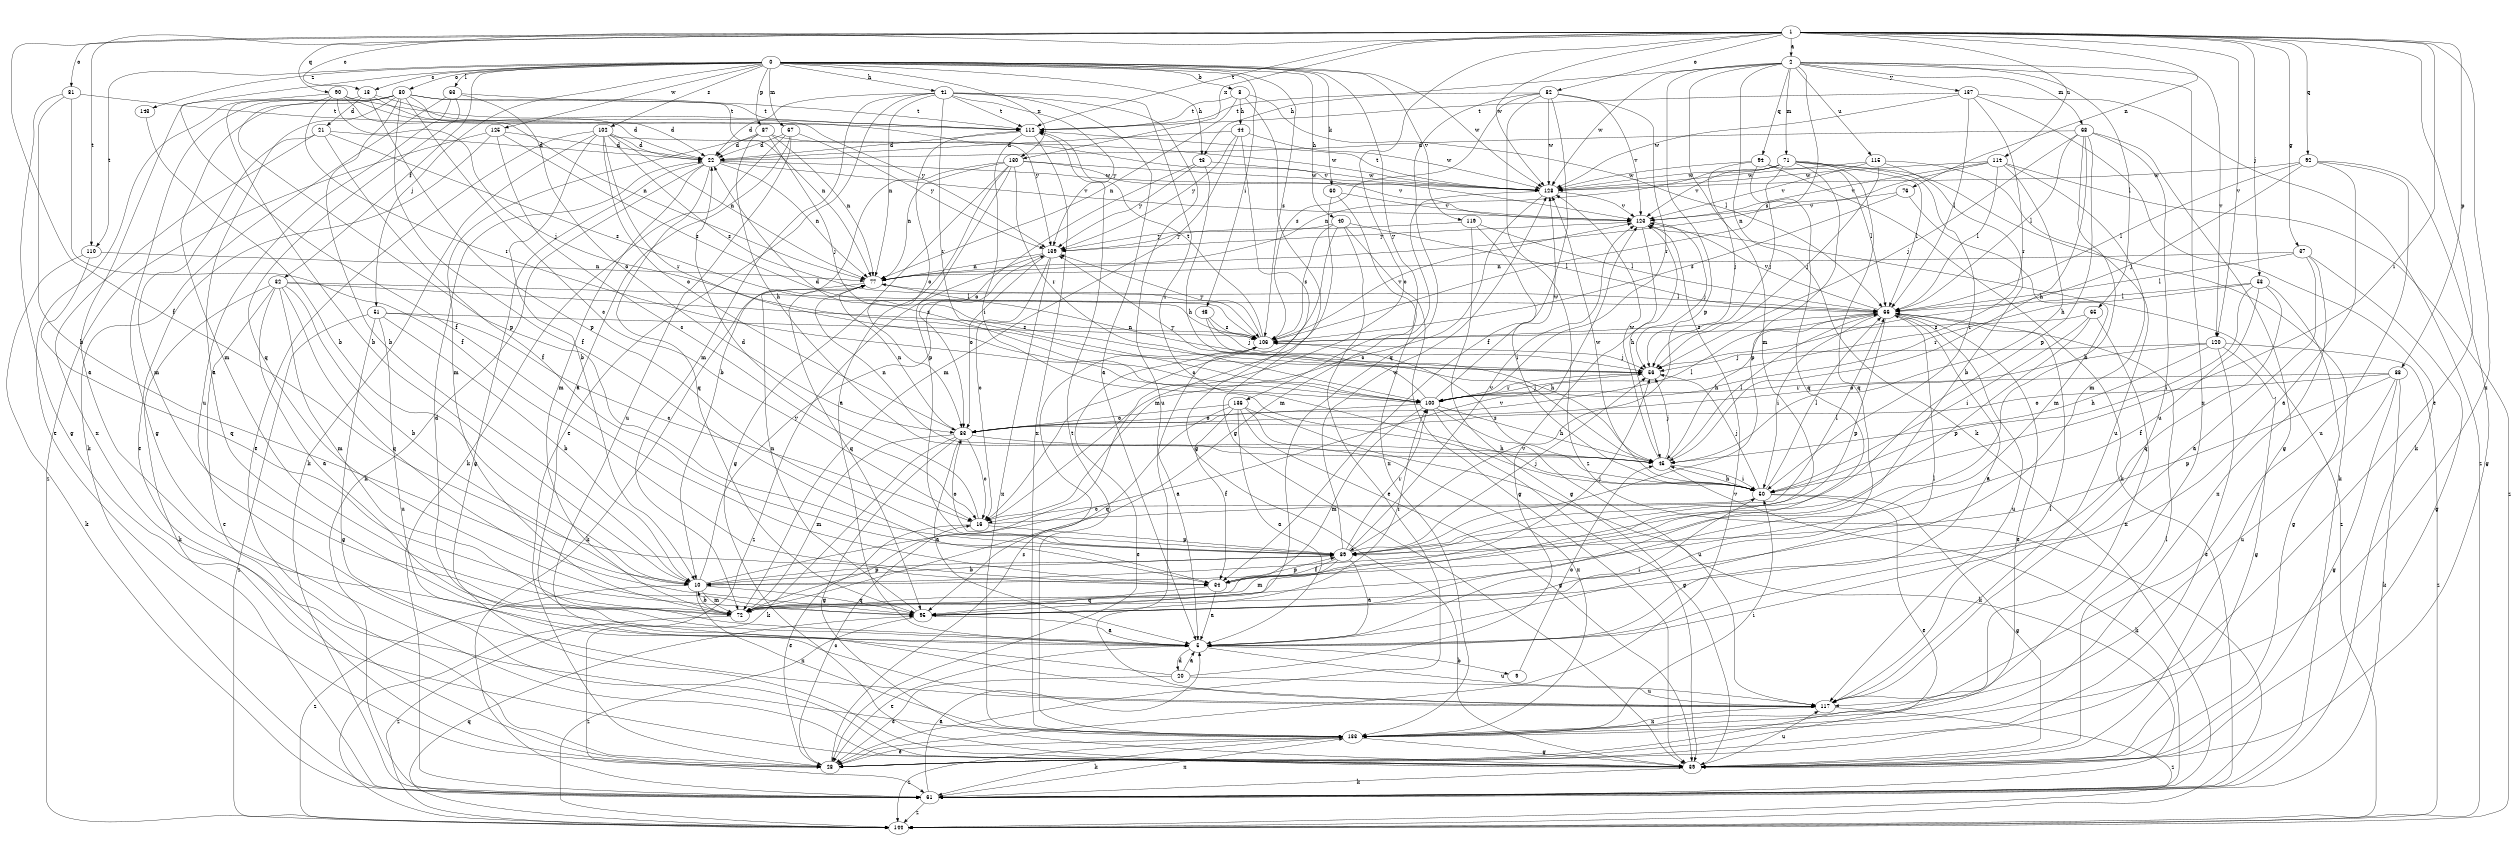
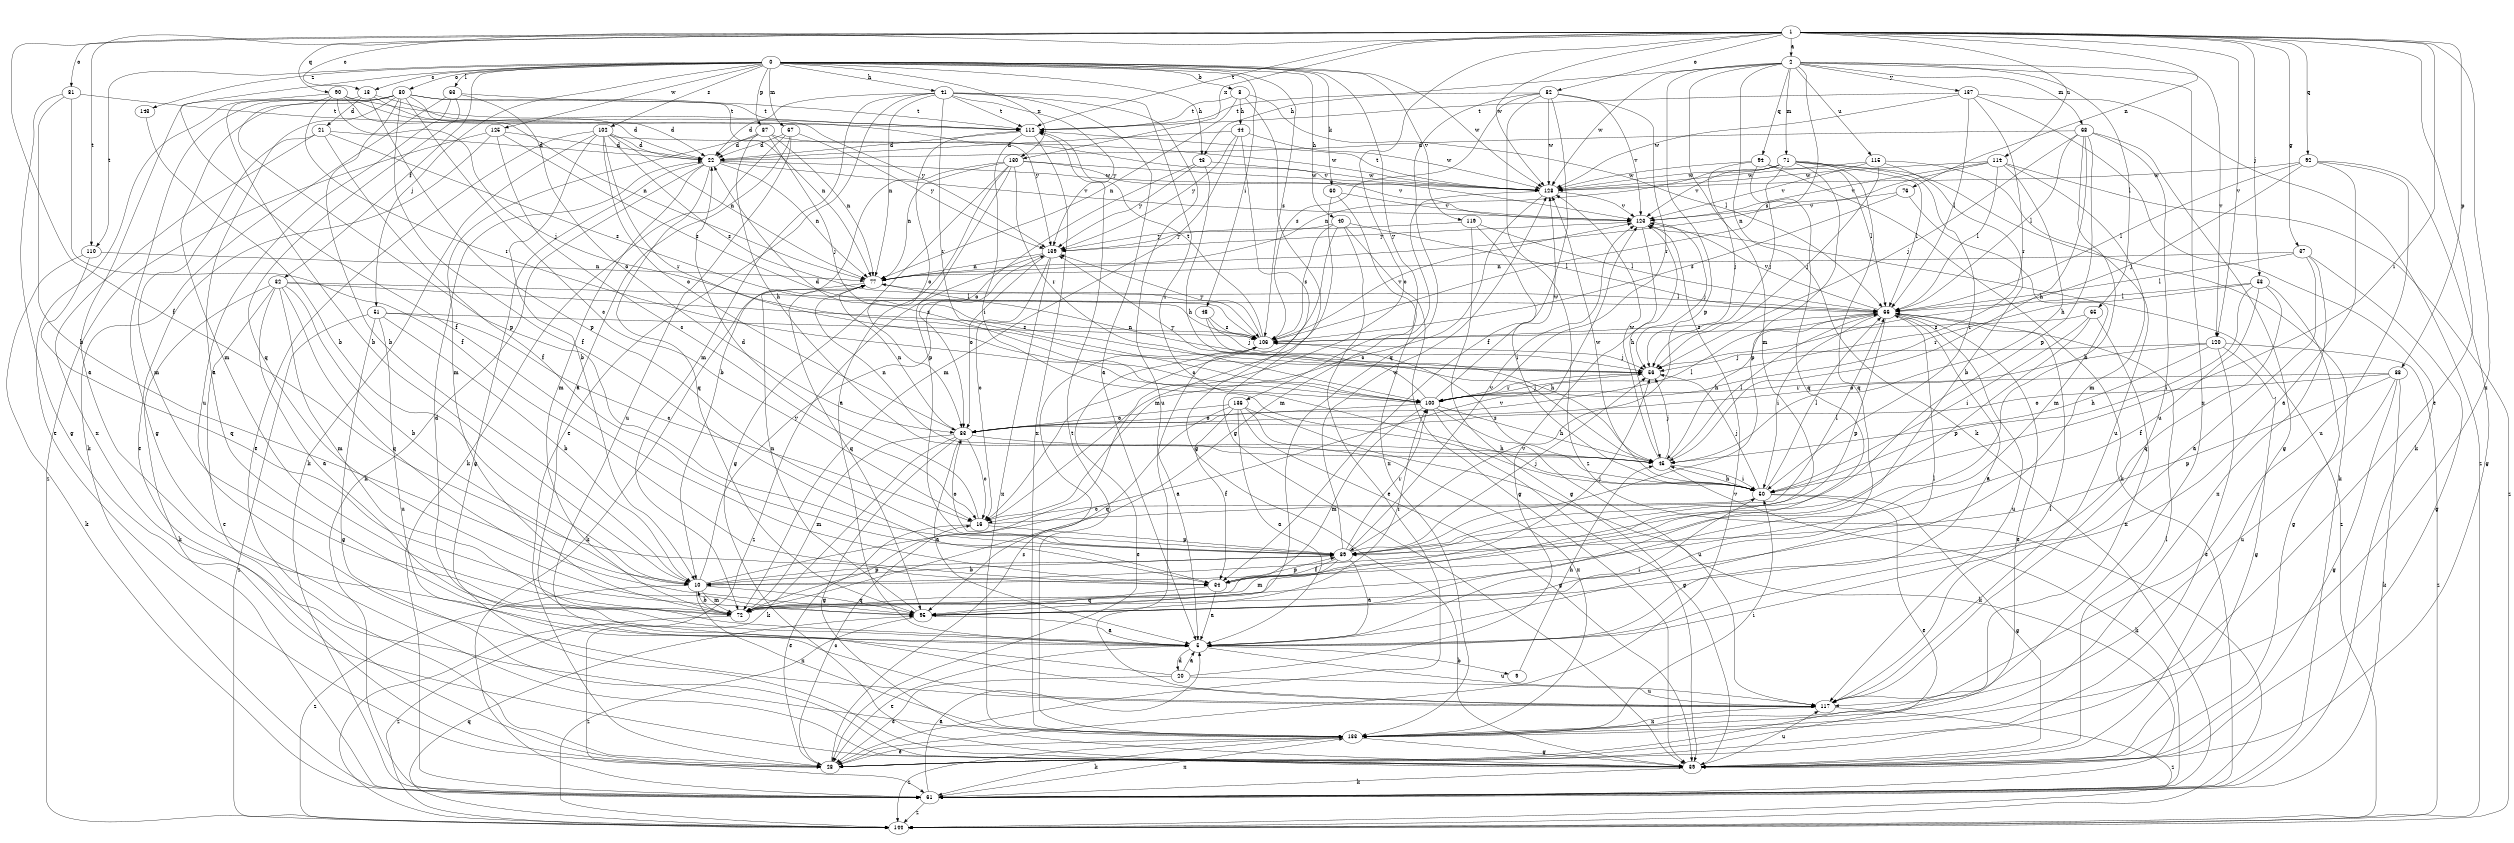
(1571, 570) -> (1571, 570)
